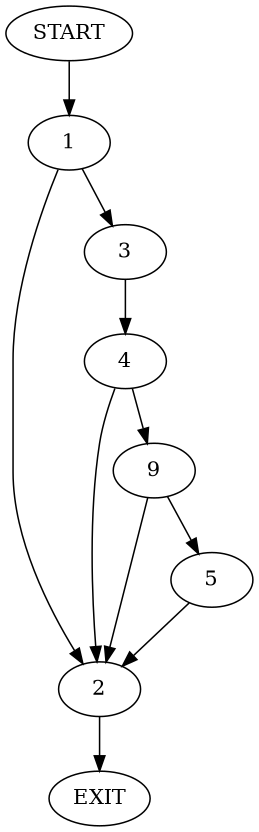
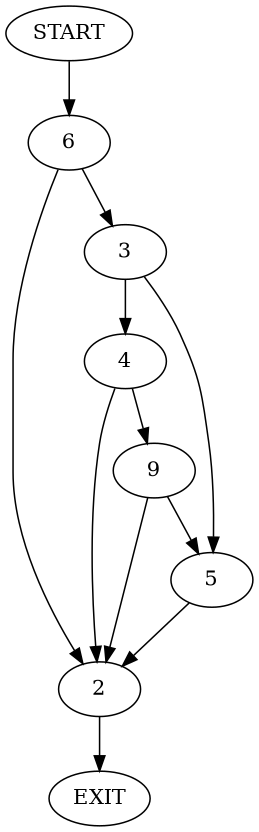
(69, 143) -> (69, 143)
none -> (202, 400)
